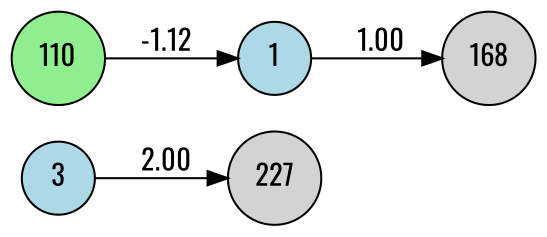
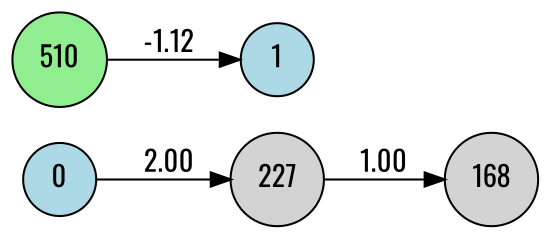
(58, 58) -> (60, 60)
(367, 58) -> (374, 180)
(58, 178) -> (60, 180)
